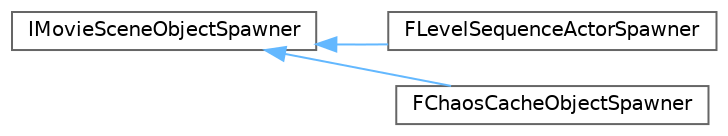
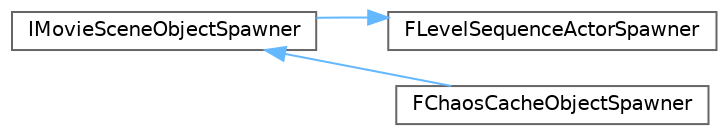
(362, 45) -> (342, 18)
